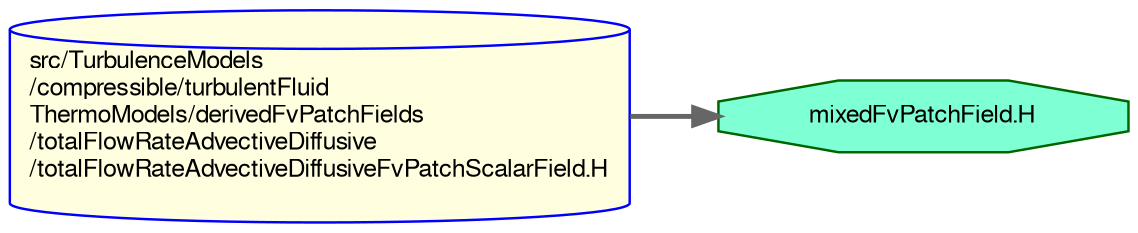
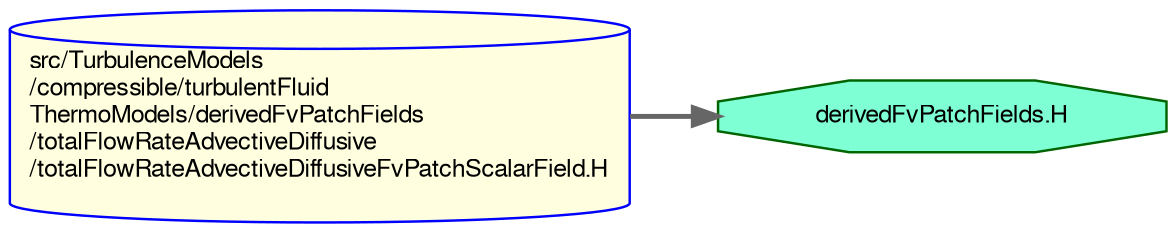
(923, 116) -> (942, 116)
